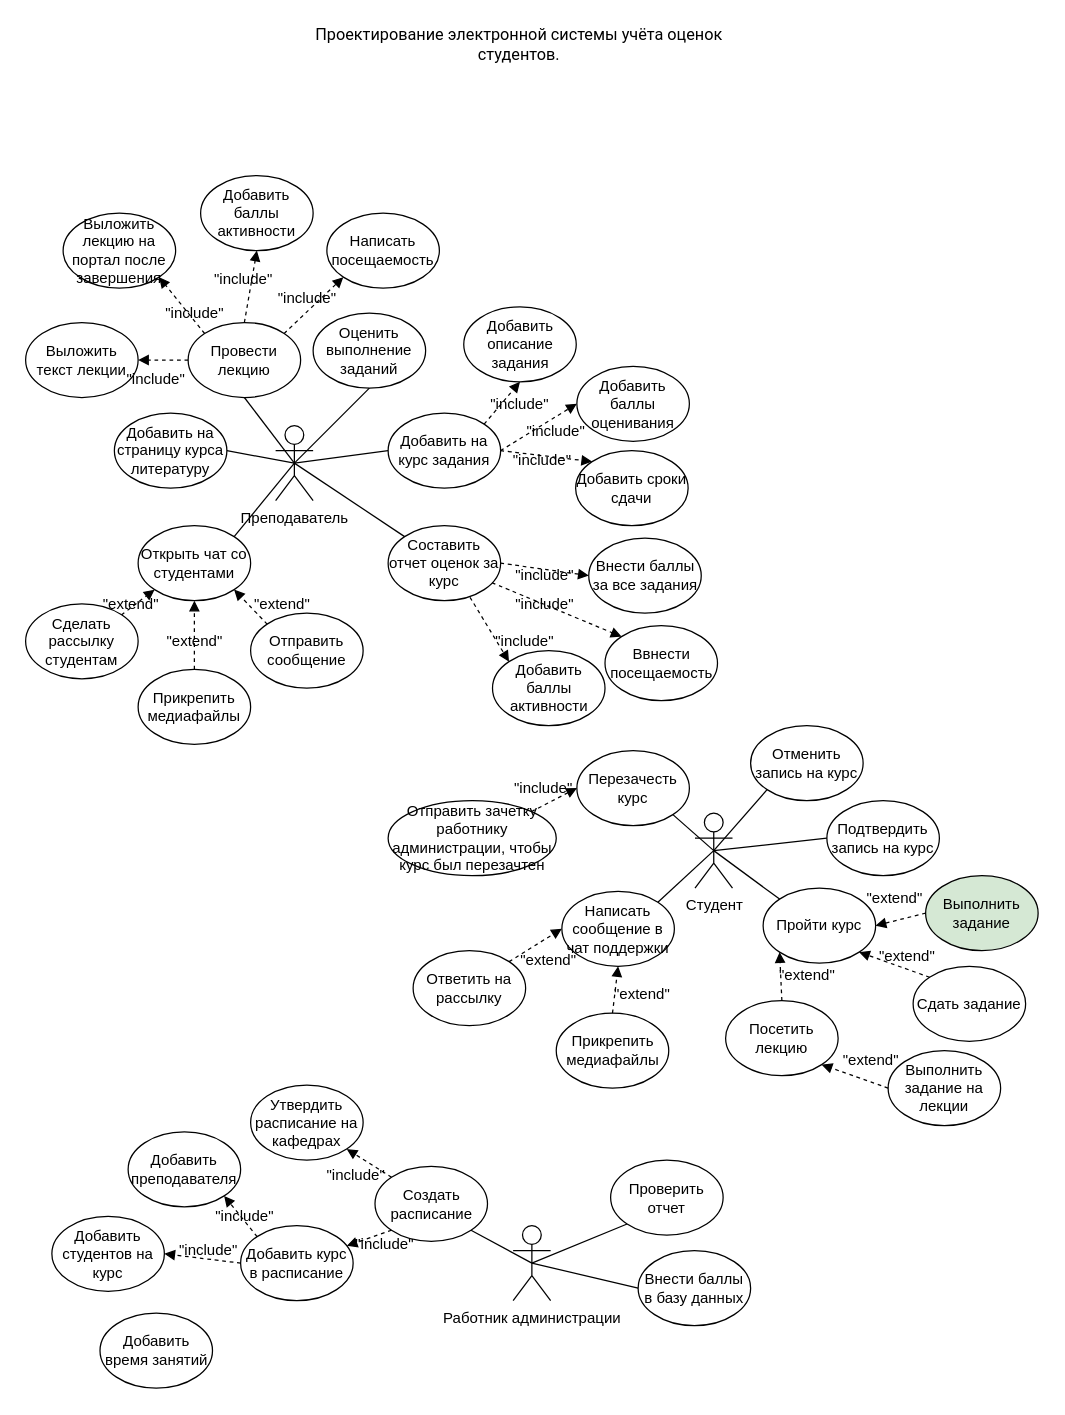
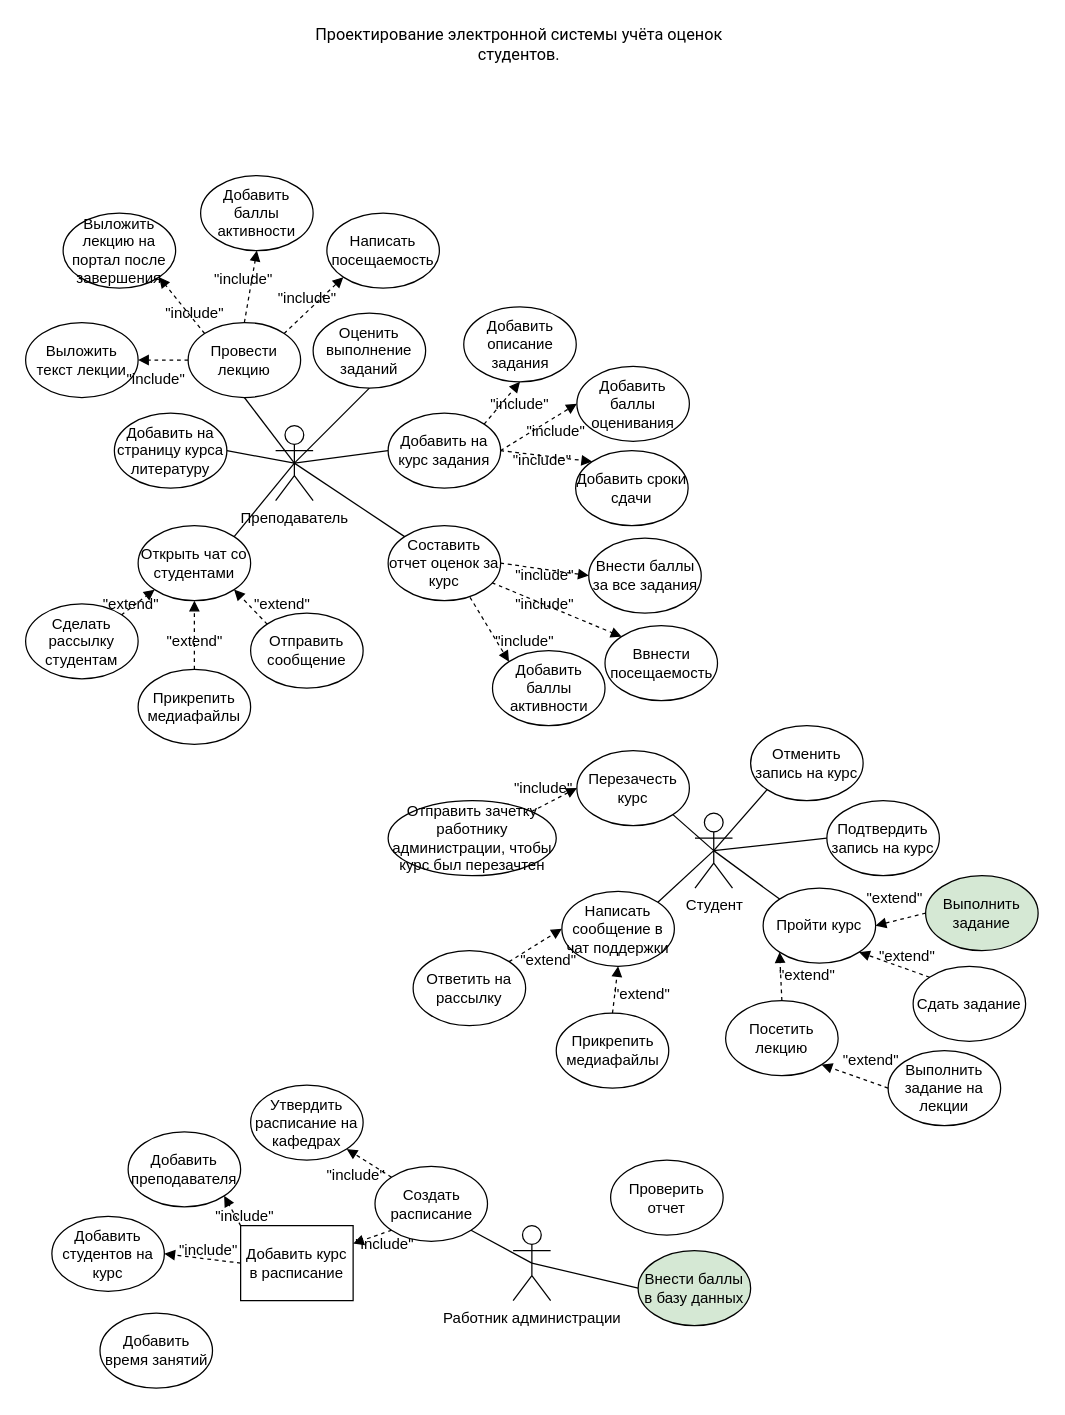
(588, 1240) -> none
(297, 1263) -> (297, 1263)
(694, 1288) -> (694, 1288)
